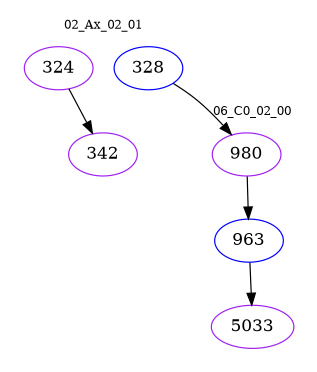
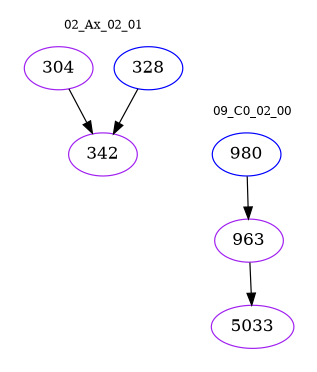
(59, 68) -> (59, 68)
(210, 112) -> (129, 106)
(253, 112) -> (253, 112)
(247, 154) -> (247, 154)
(249, 241) -> (249, 241)
